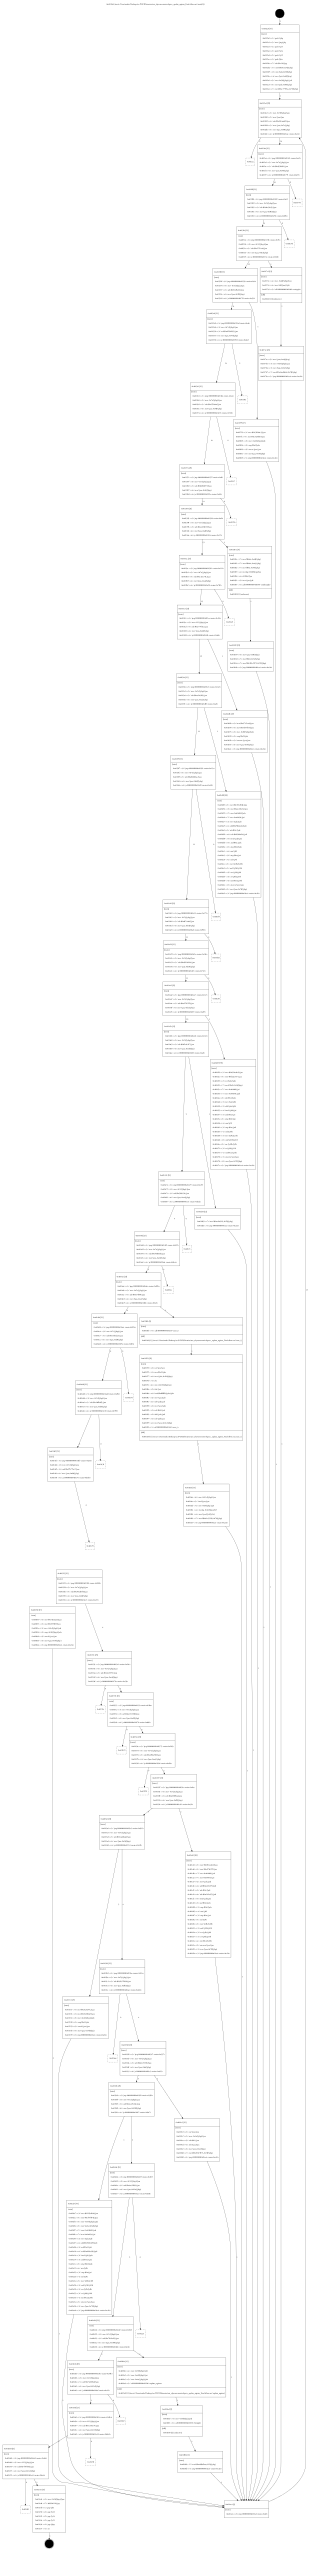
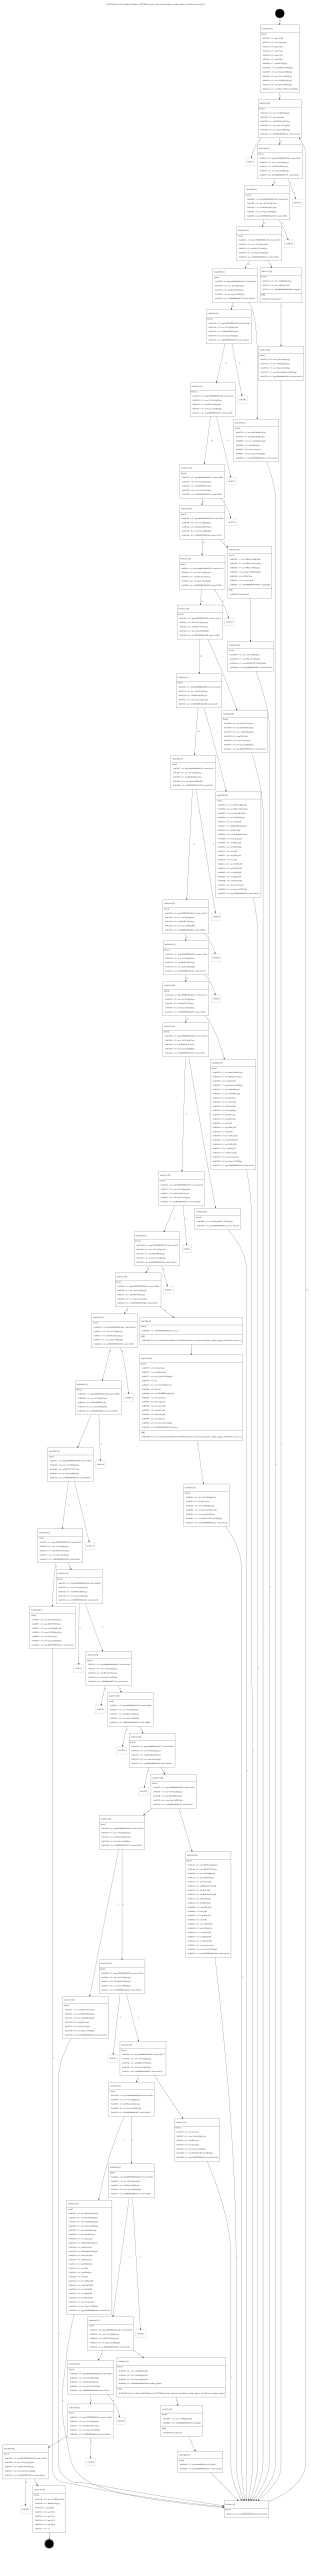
none -> (60, 1546)
none -> (79, 1668)
